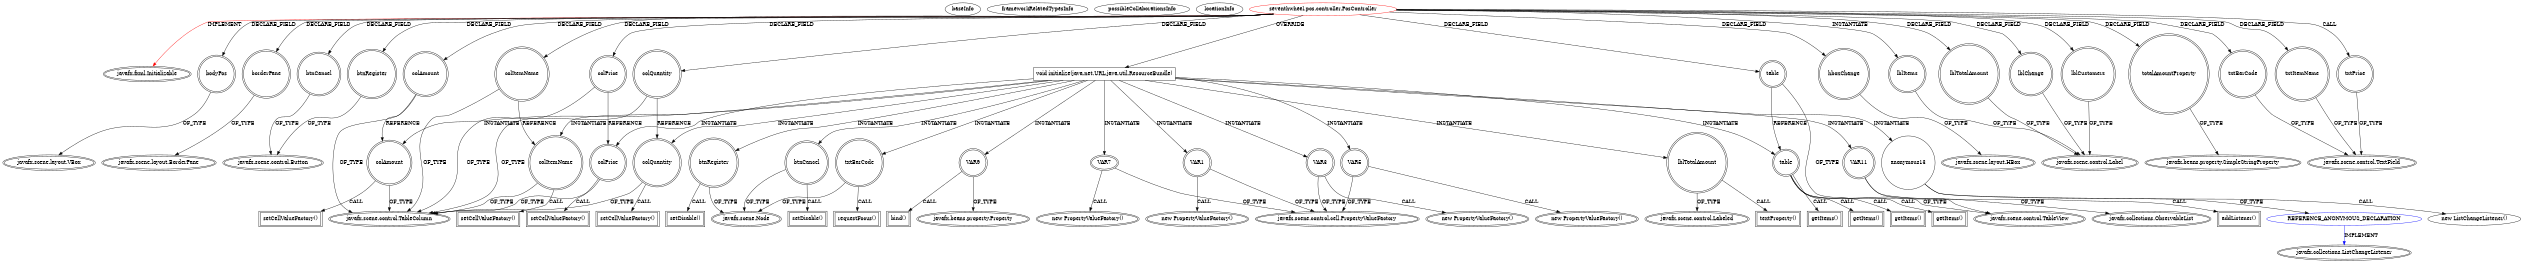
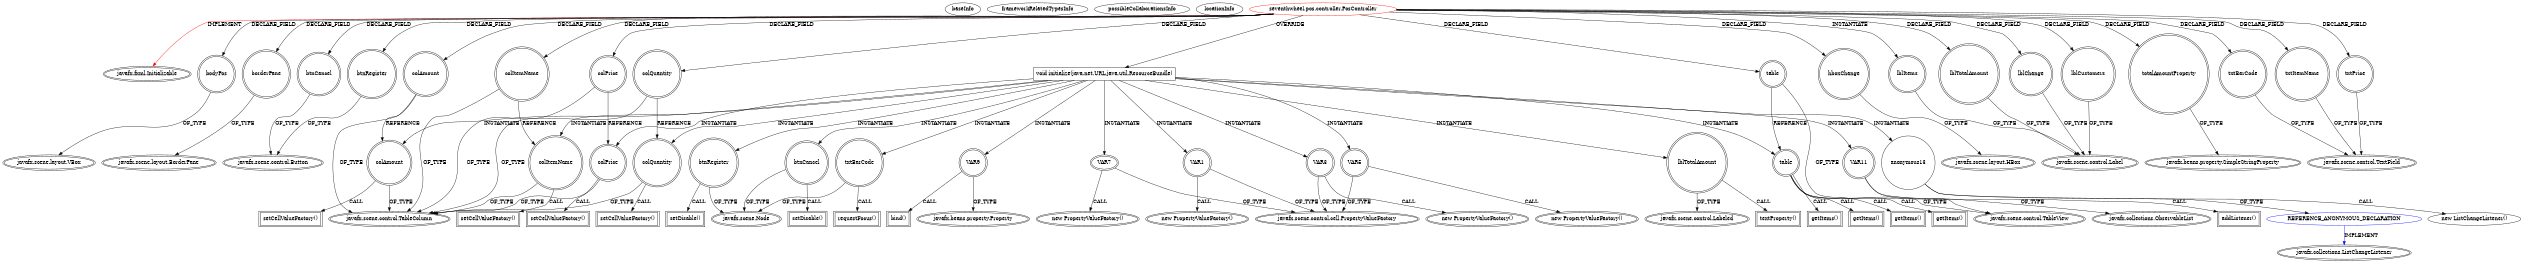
(2329, 25) -> (2345, 25)
